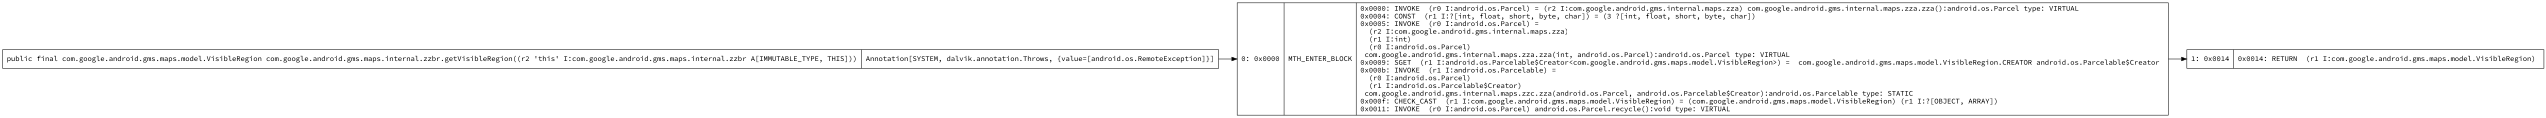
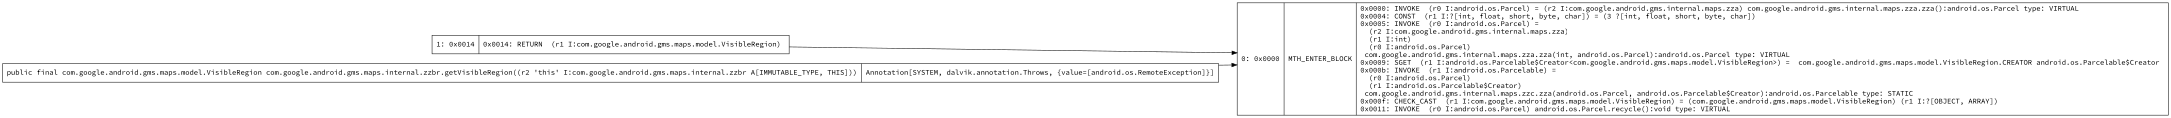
(2175, 59) -> (1010, 50)
